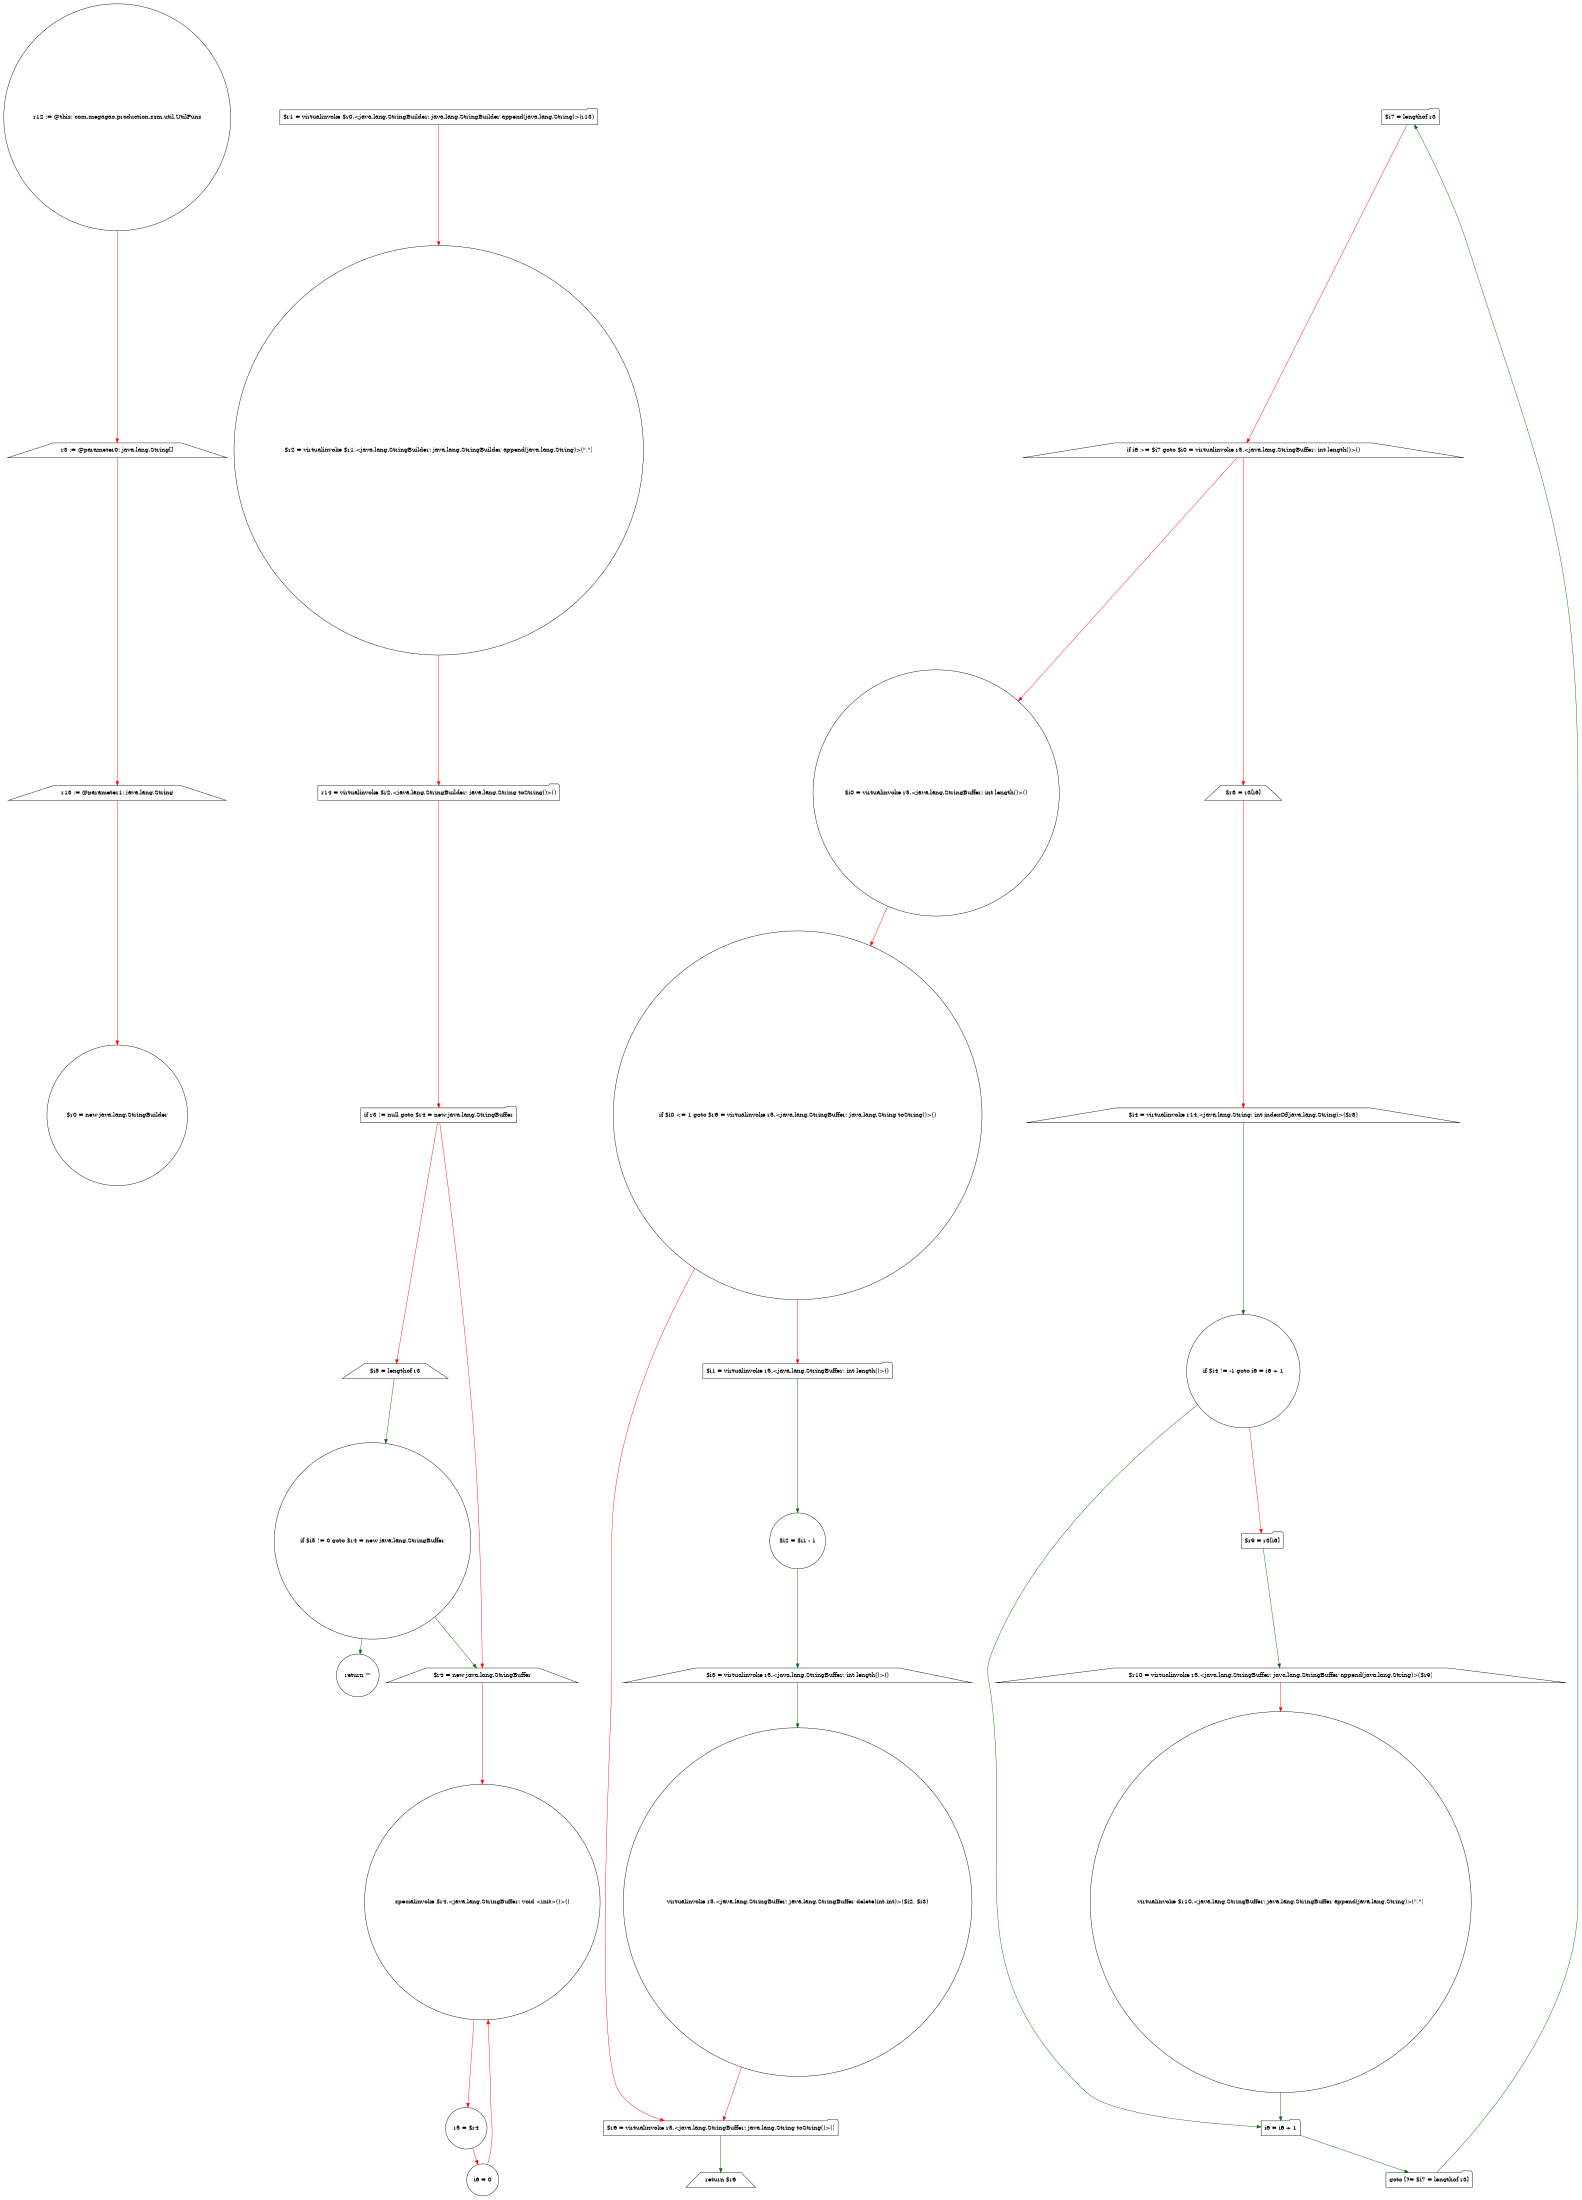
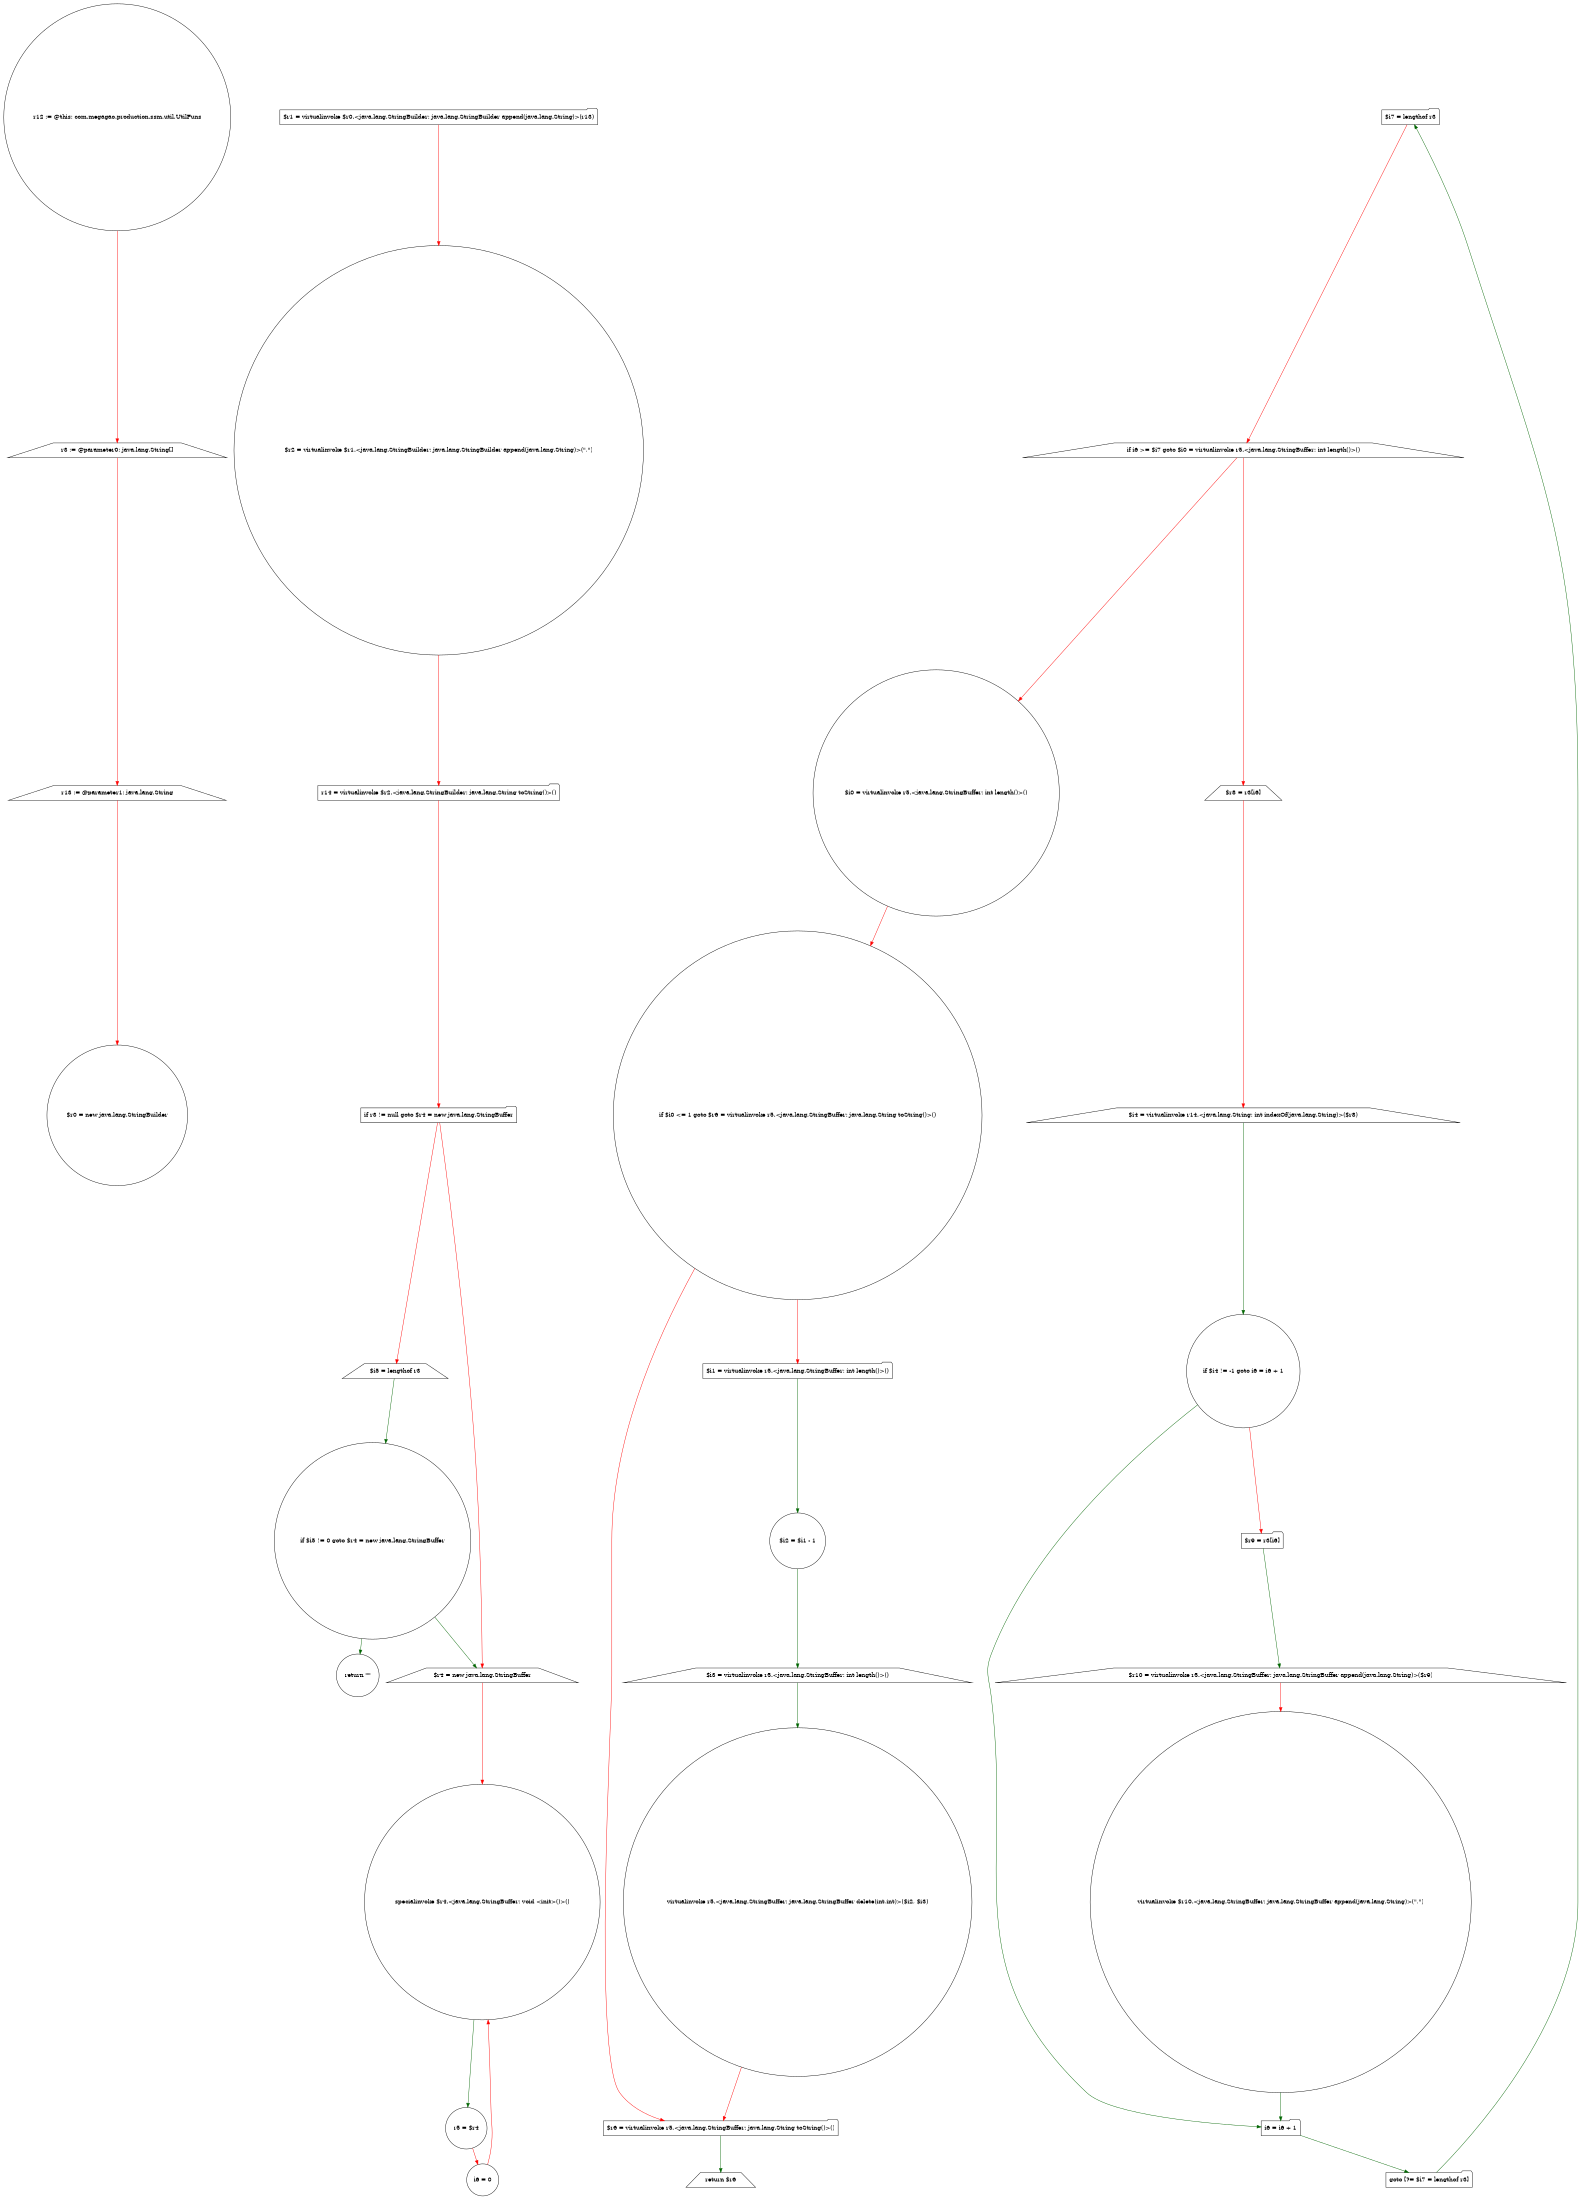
(471, 2061) -> (471, 2061)
